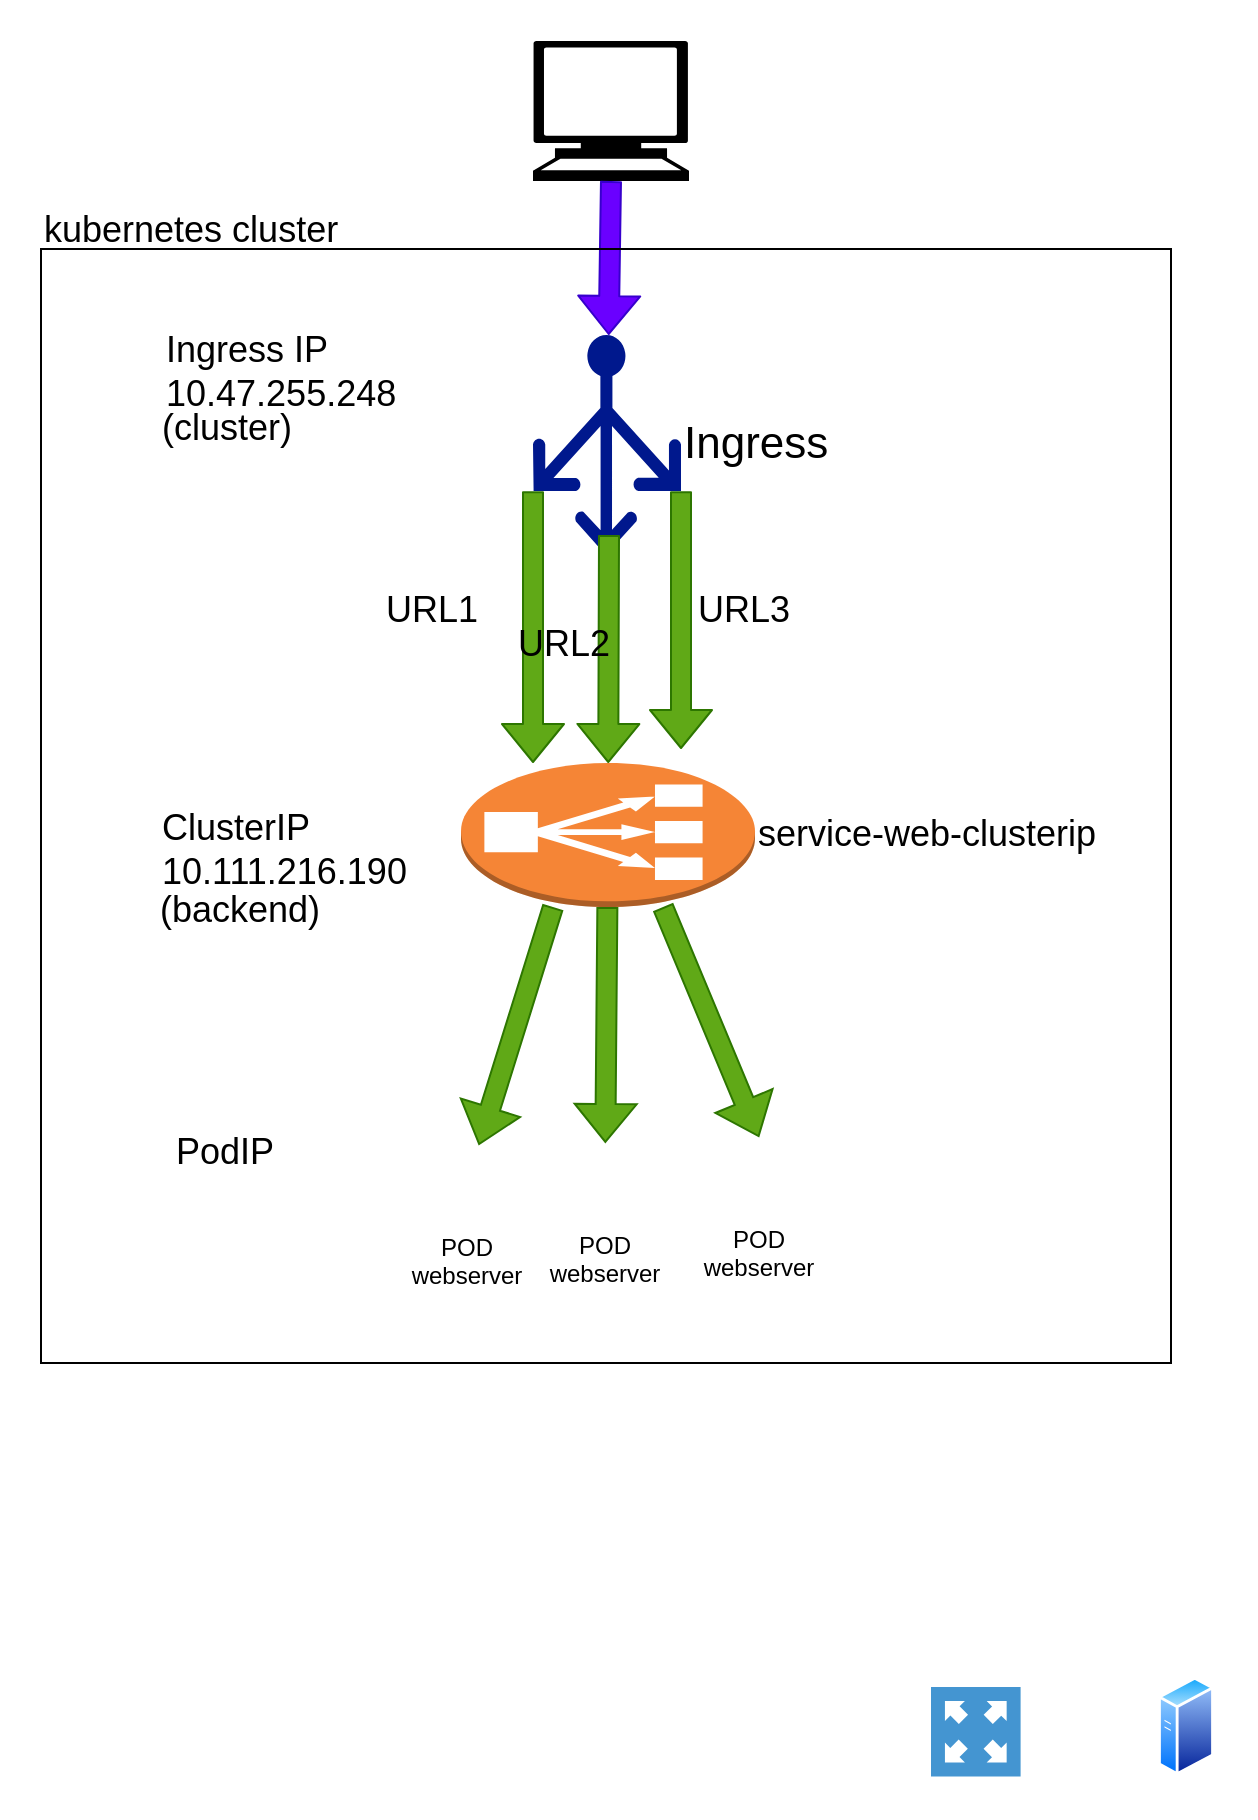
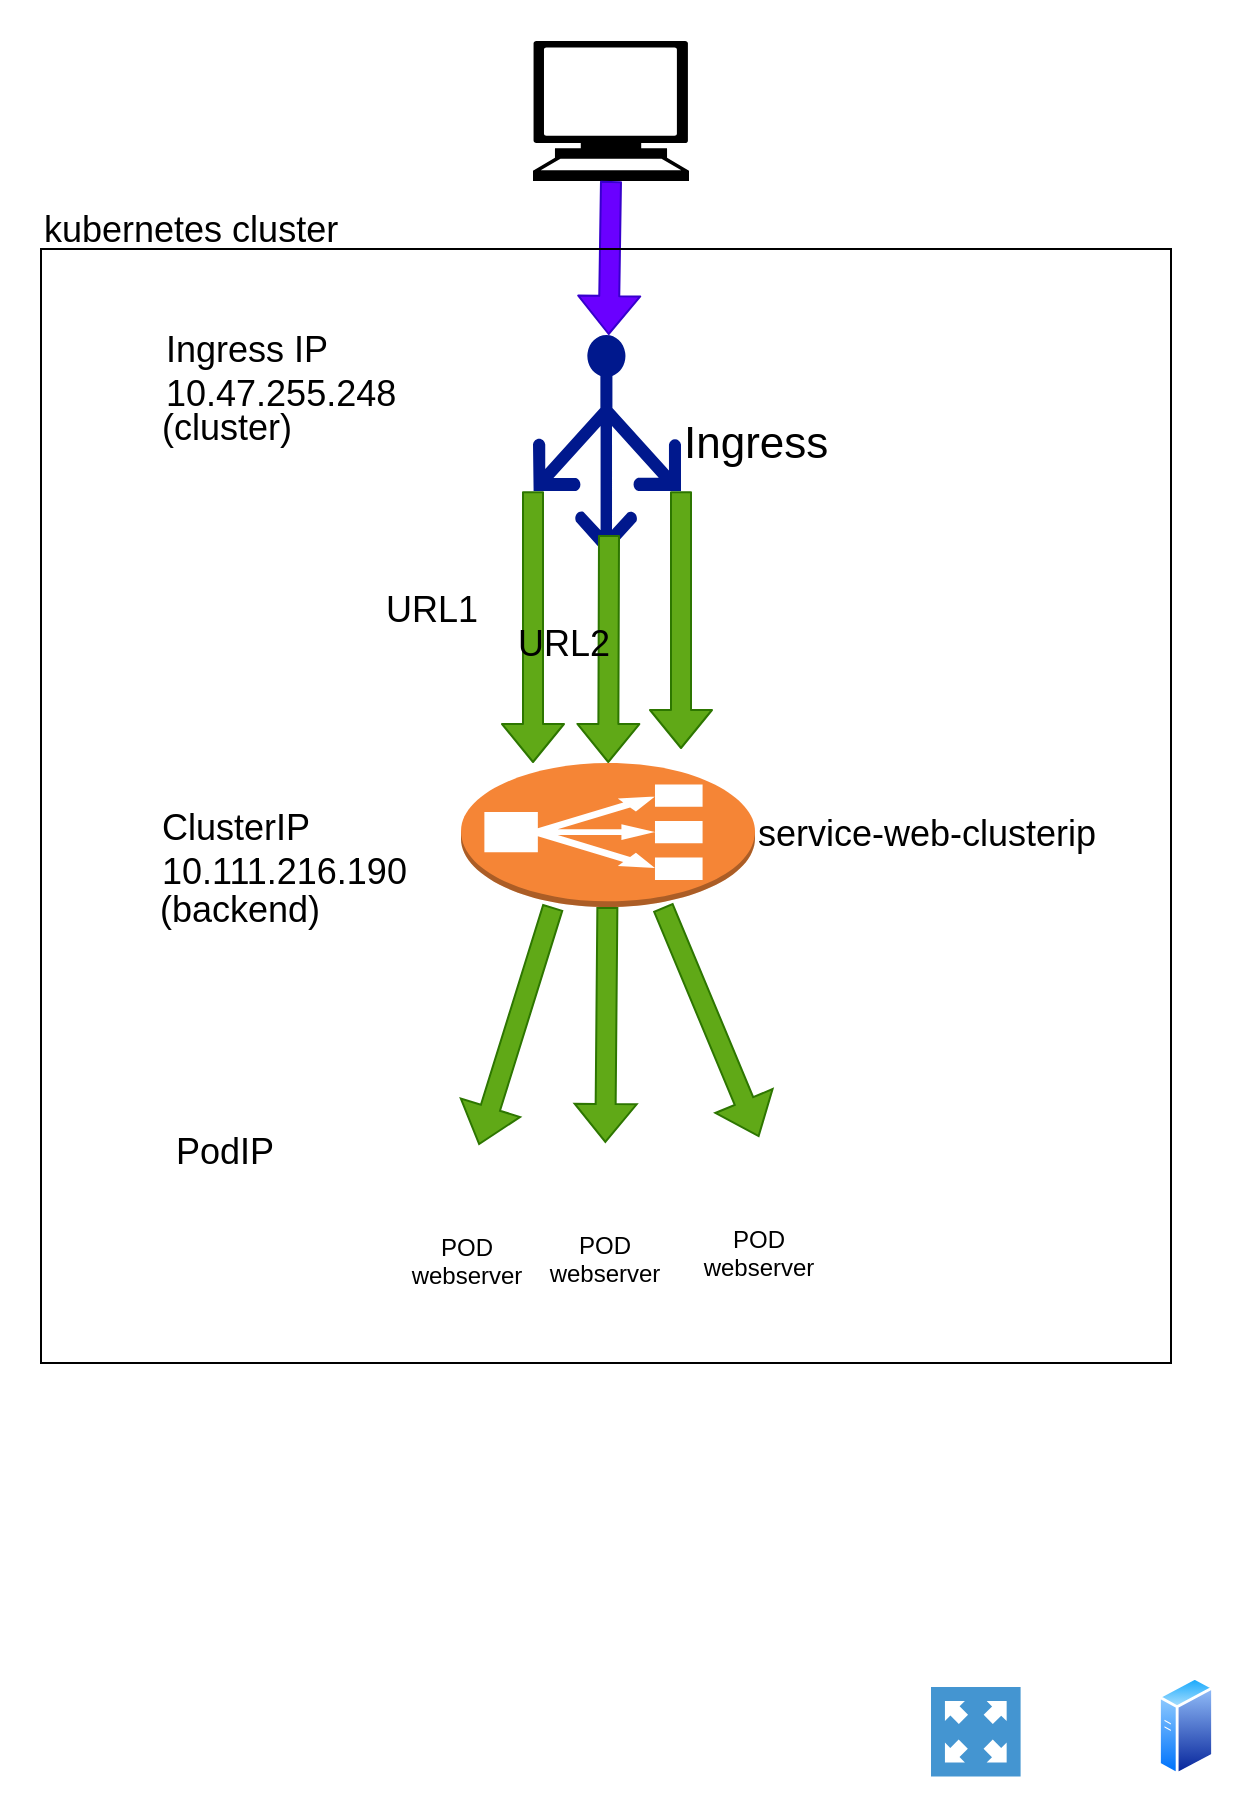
(751, 606) -> none
